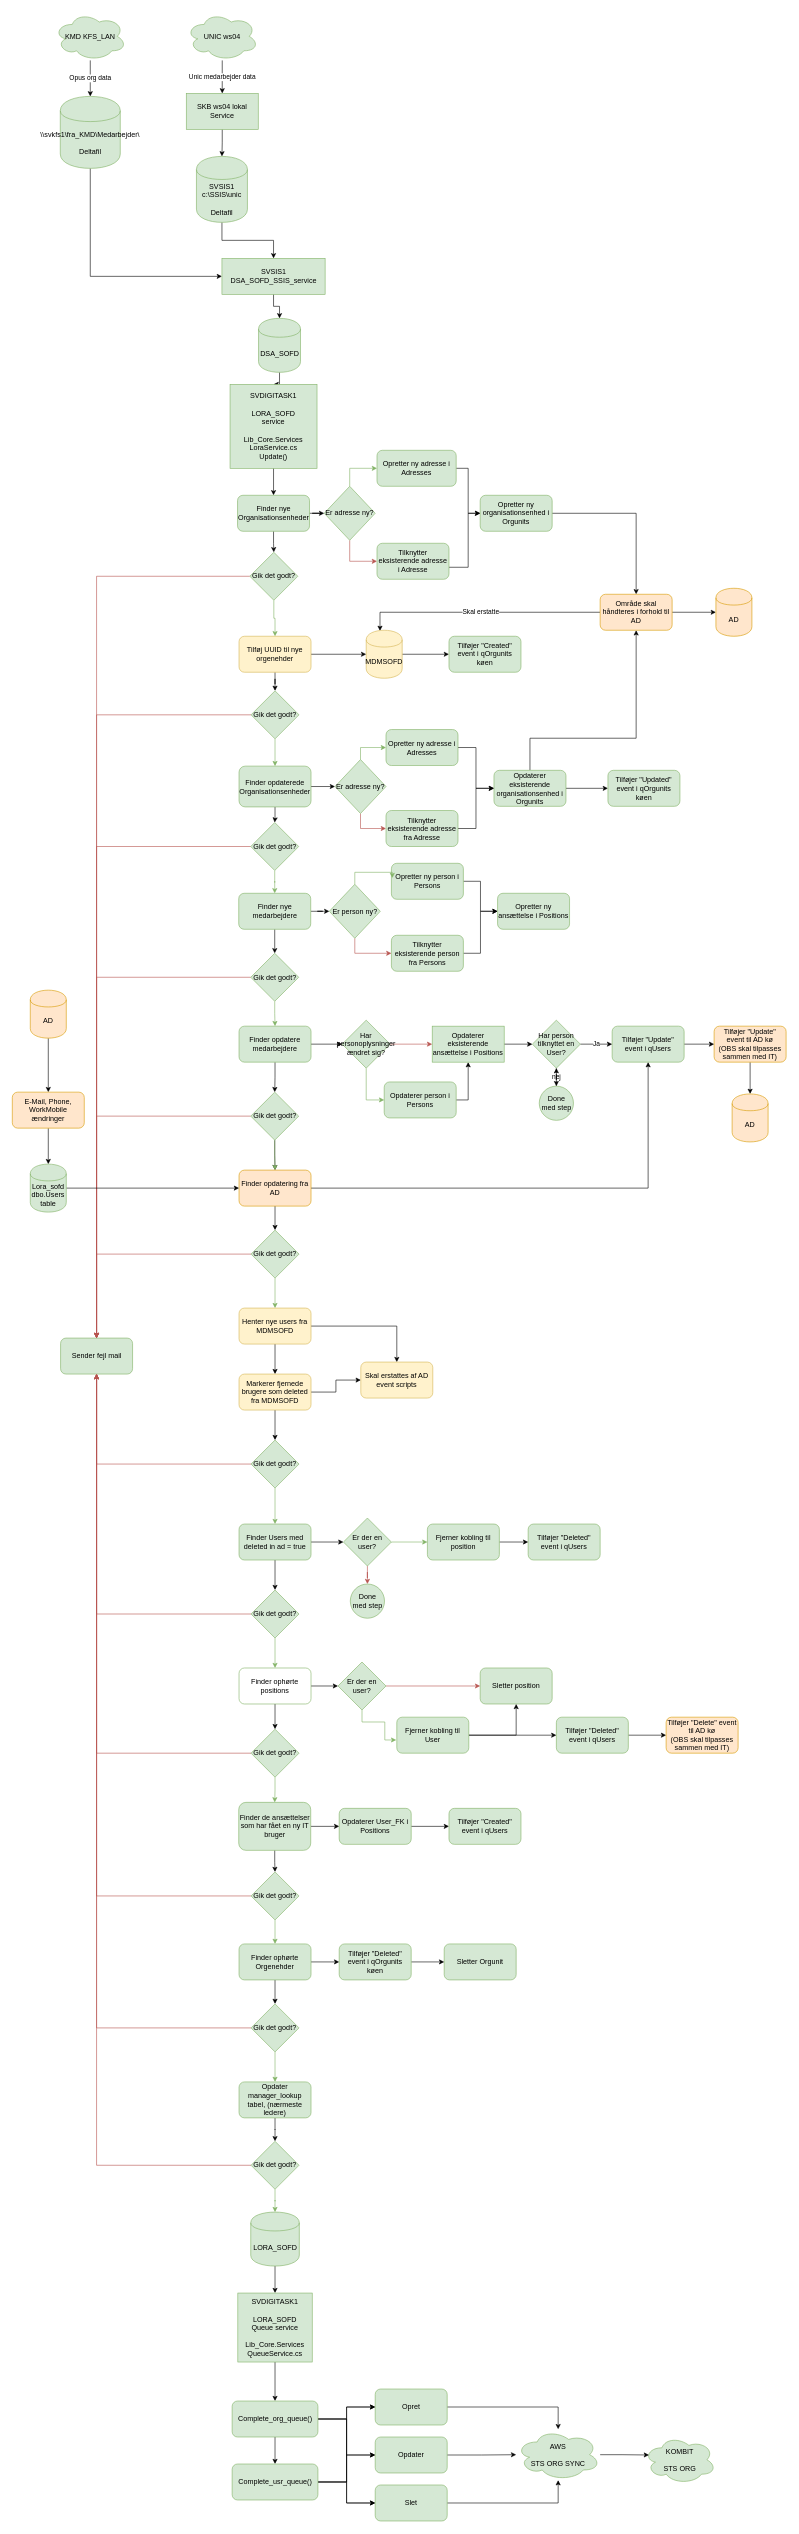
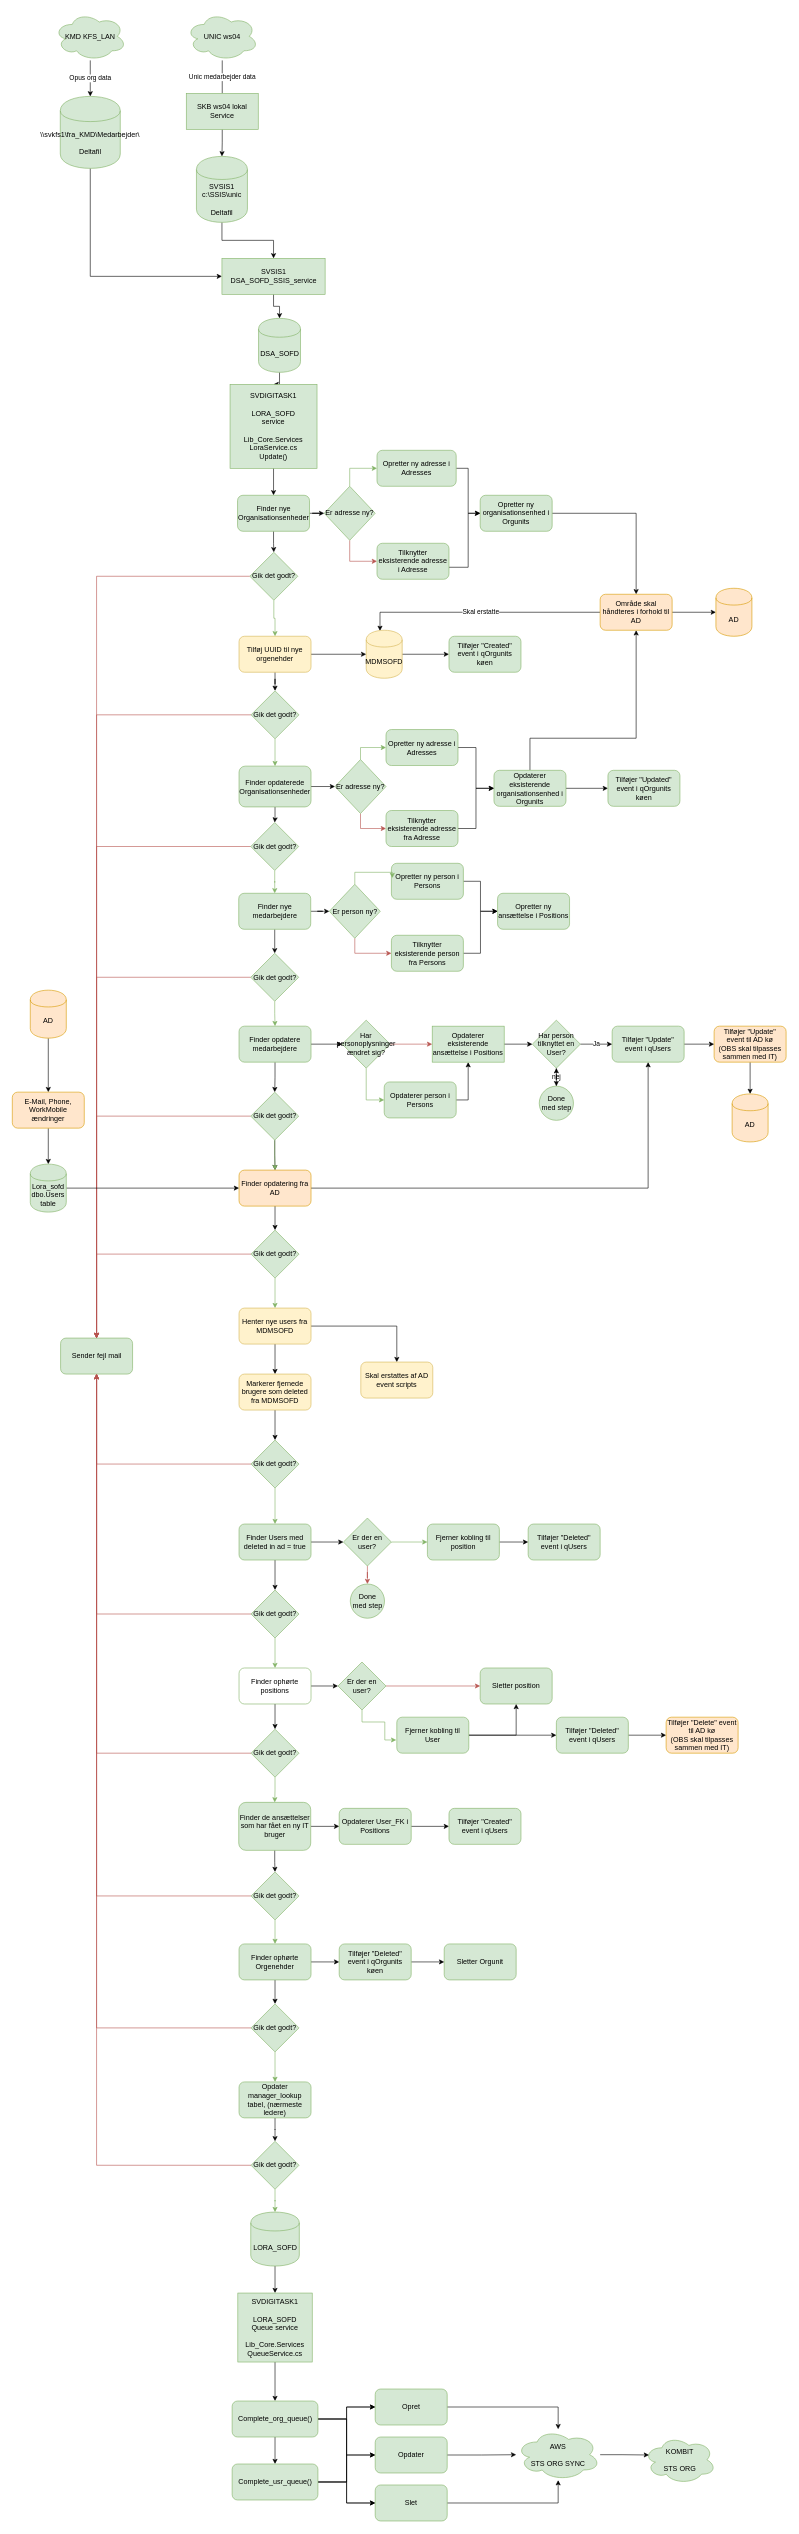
(222, 87) -> (222, 89)
(336, 1392) -> none
